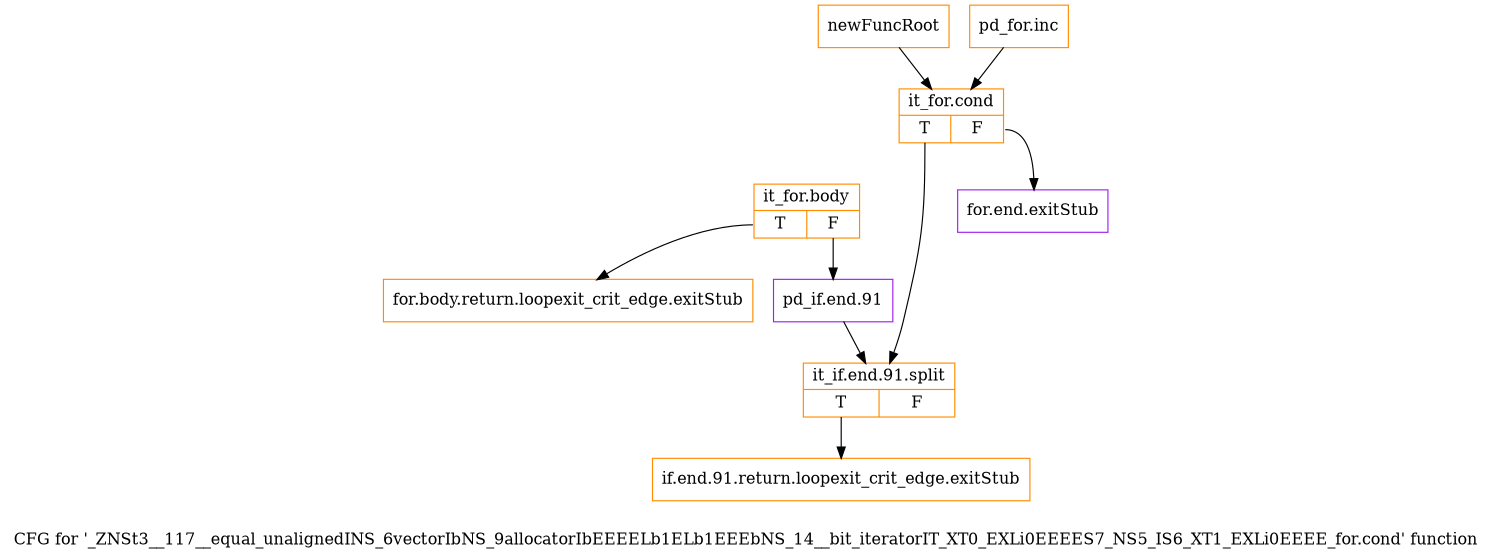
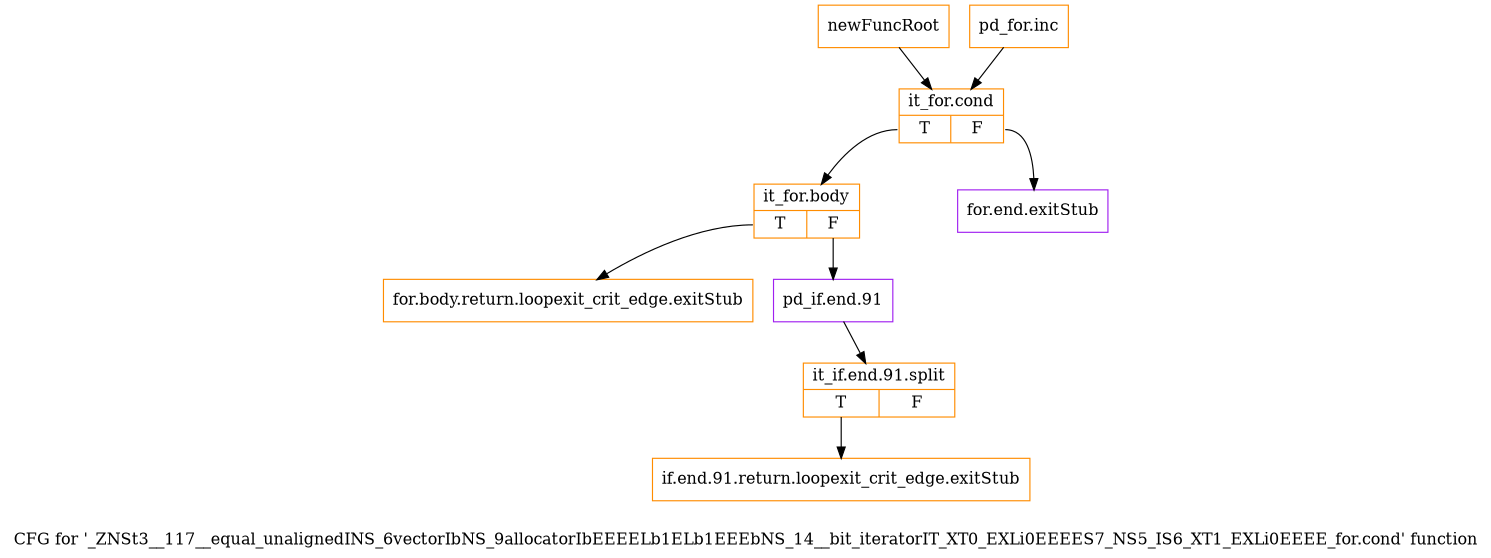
(919, 249) -> (858, 144)
